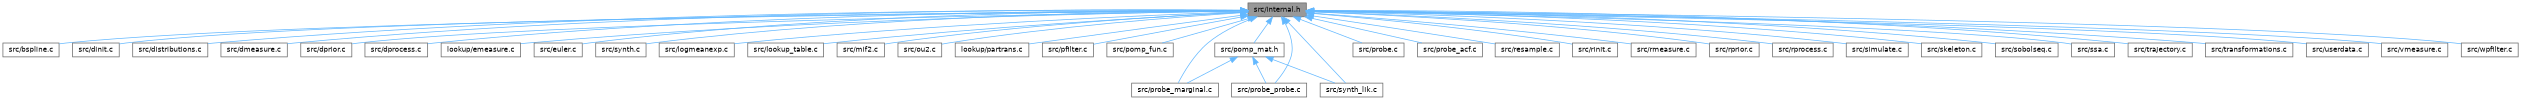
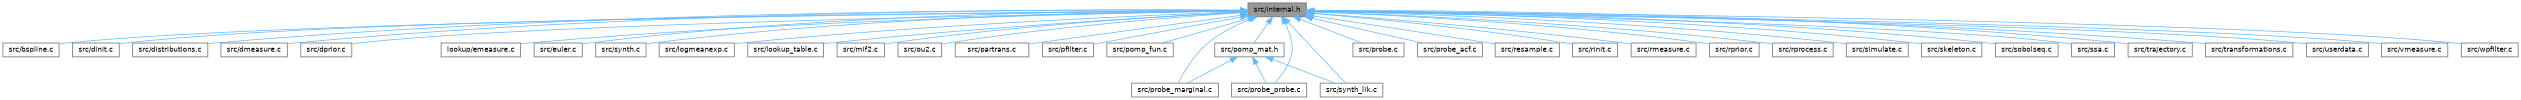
(396, 50) -> none
(992, 50) -> (992, 50)
